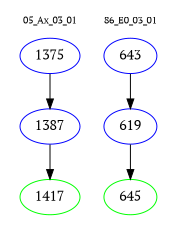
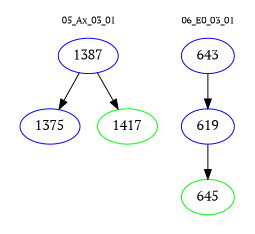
(131, 21) -> (208, 21)
(50, 86) -> (72, 87)
